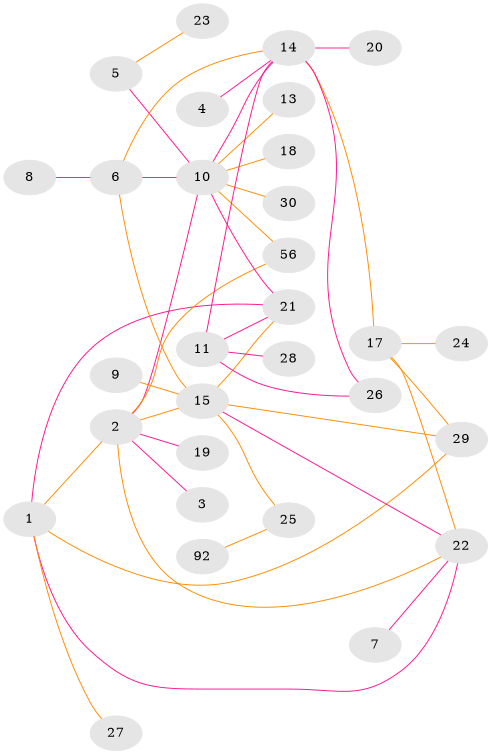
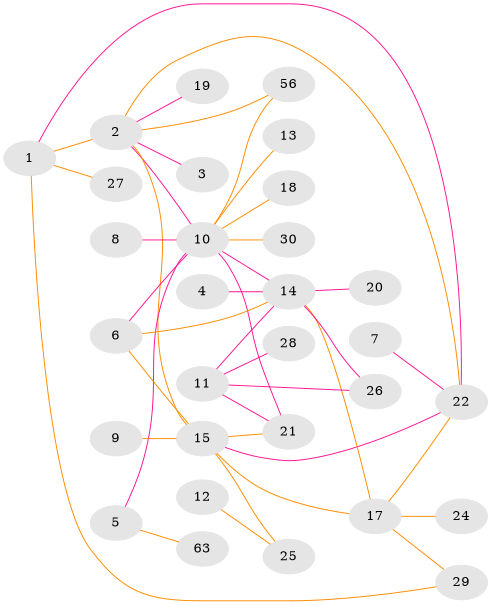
(203, 21) -> (203, 549)
(73, 178) -> (156, 240)
(97, 344) -> none
(332, 420) -> (277, 496)
(203, 557) -> (203, 497)
